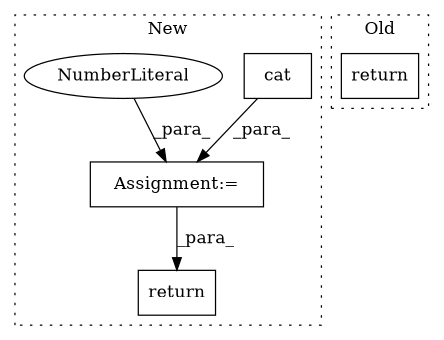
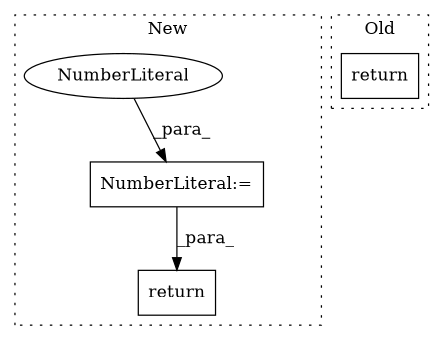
(278, 76) -> none
(177, 184) -> (177, 184)
